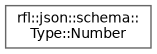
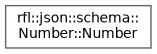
(78, 27) -> (78, 27)
